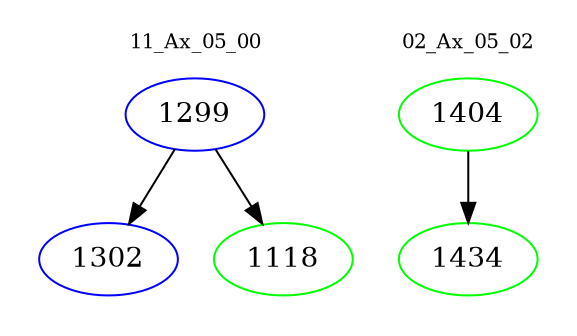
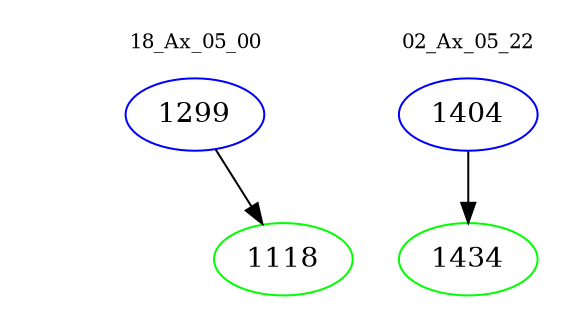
(196, 43) -> (196, 43)
(468, 43) -> (468, 43)
(468, 115) -> (468, 115)
(109, 259) -> none
